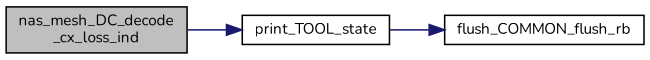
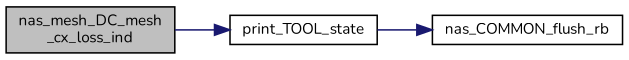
(97, 30) -> (90, 30)
(544, 30) -> (527, 30)
